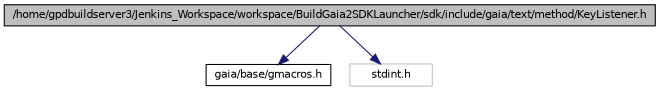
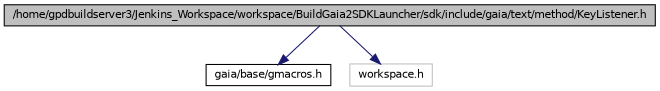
(391, 75) -> (391, 75)
